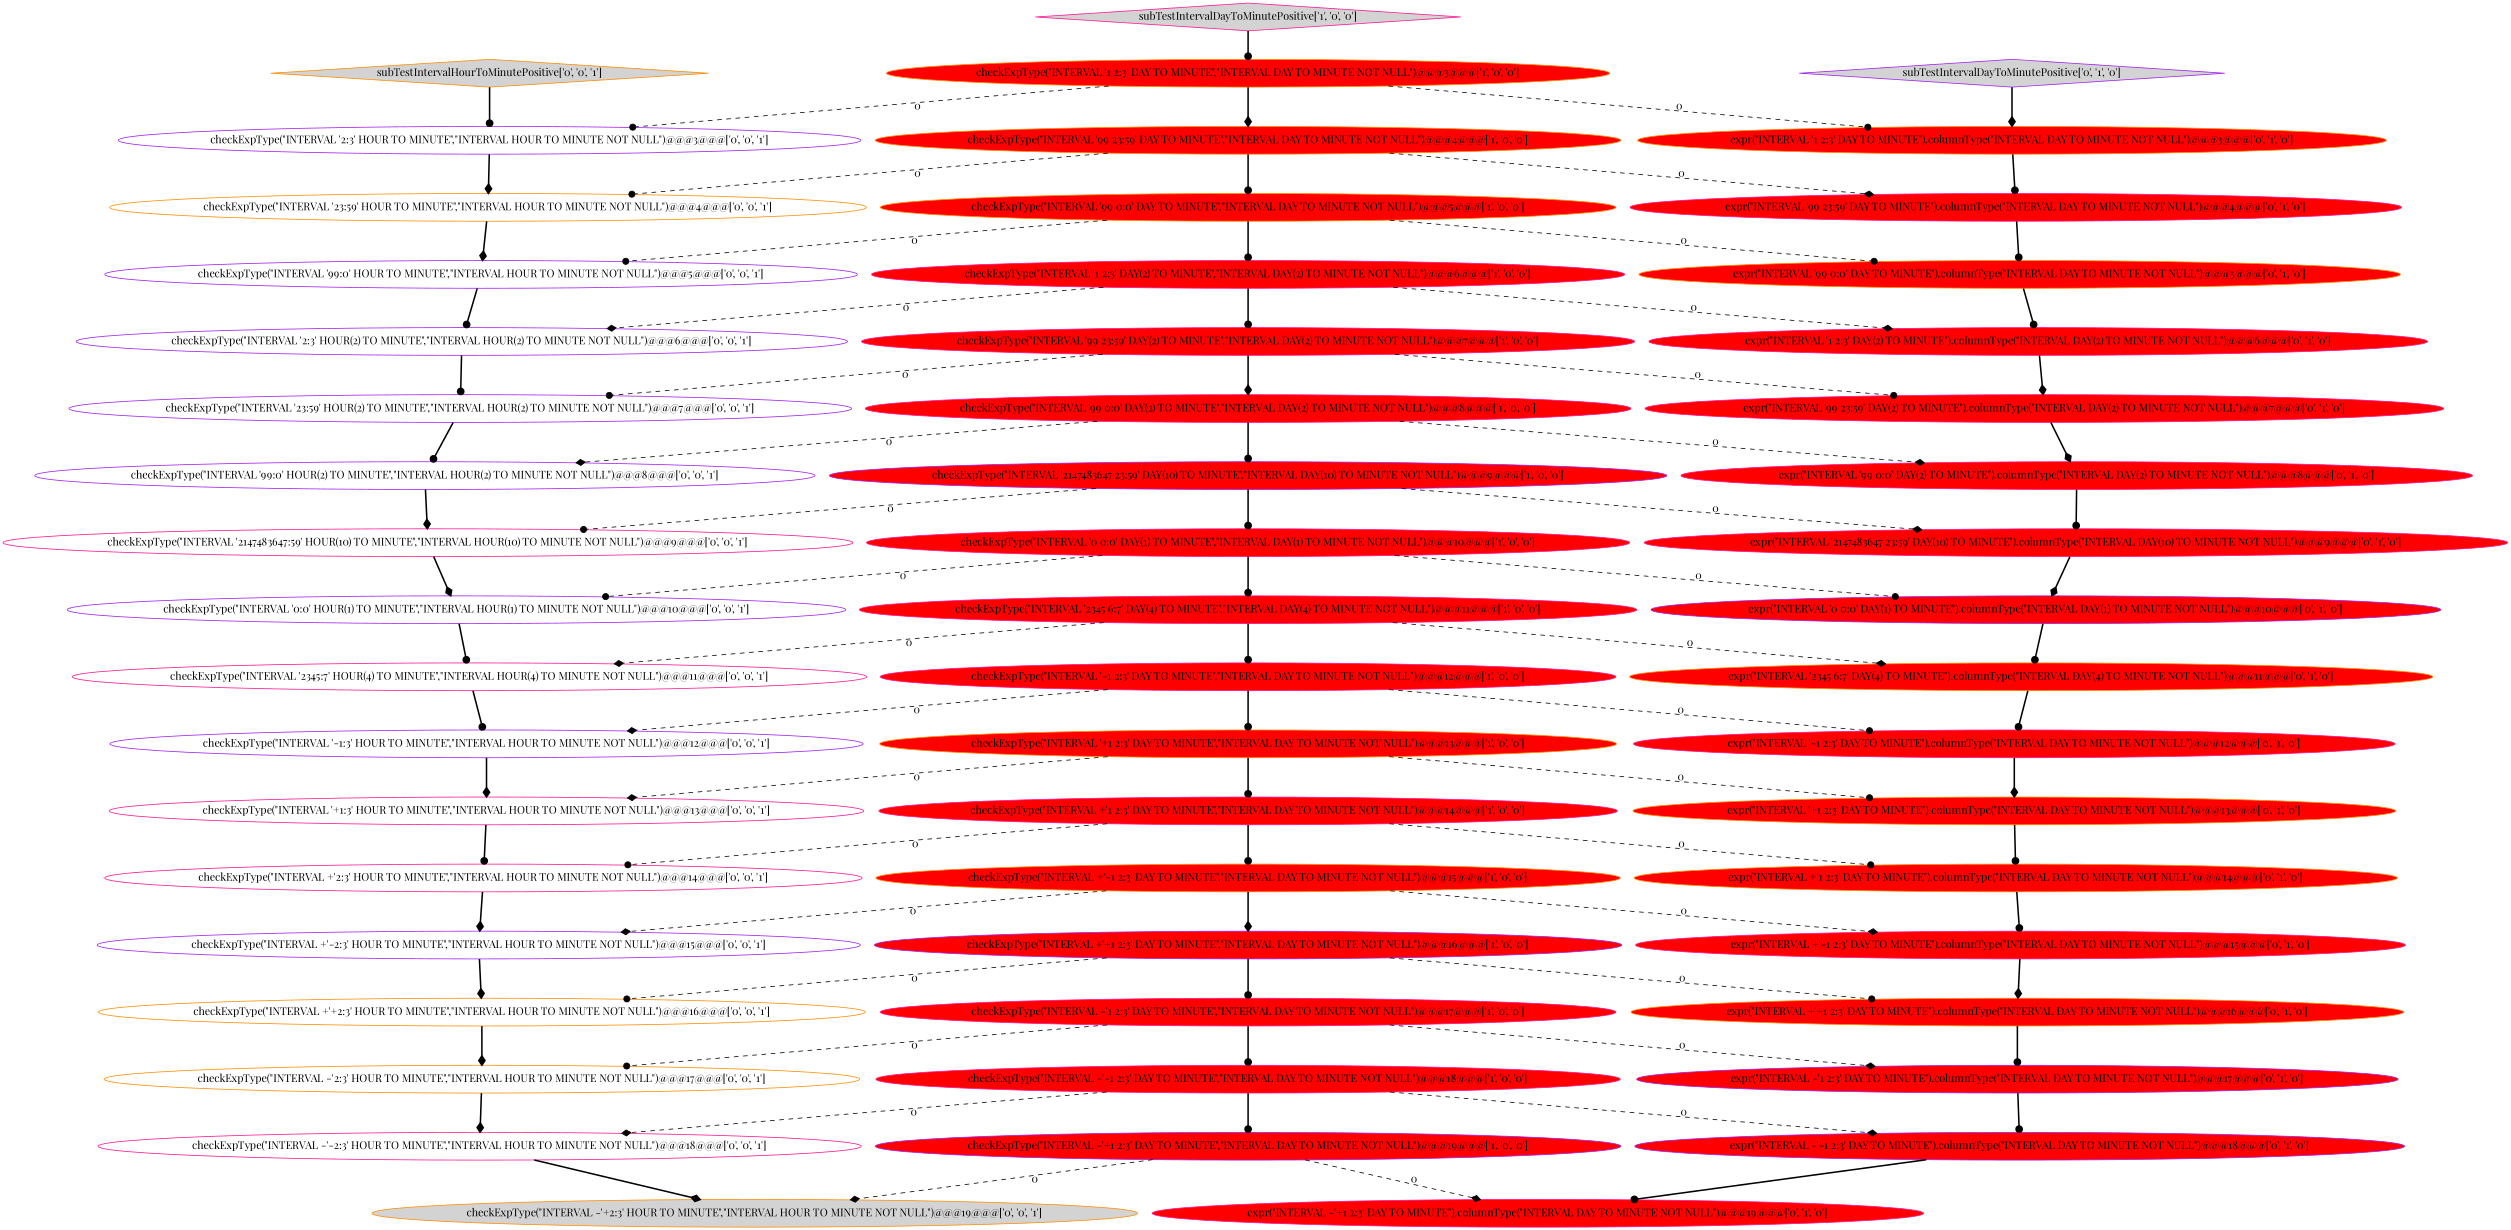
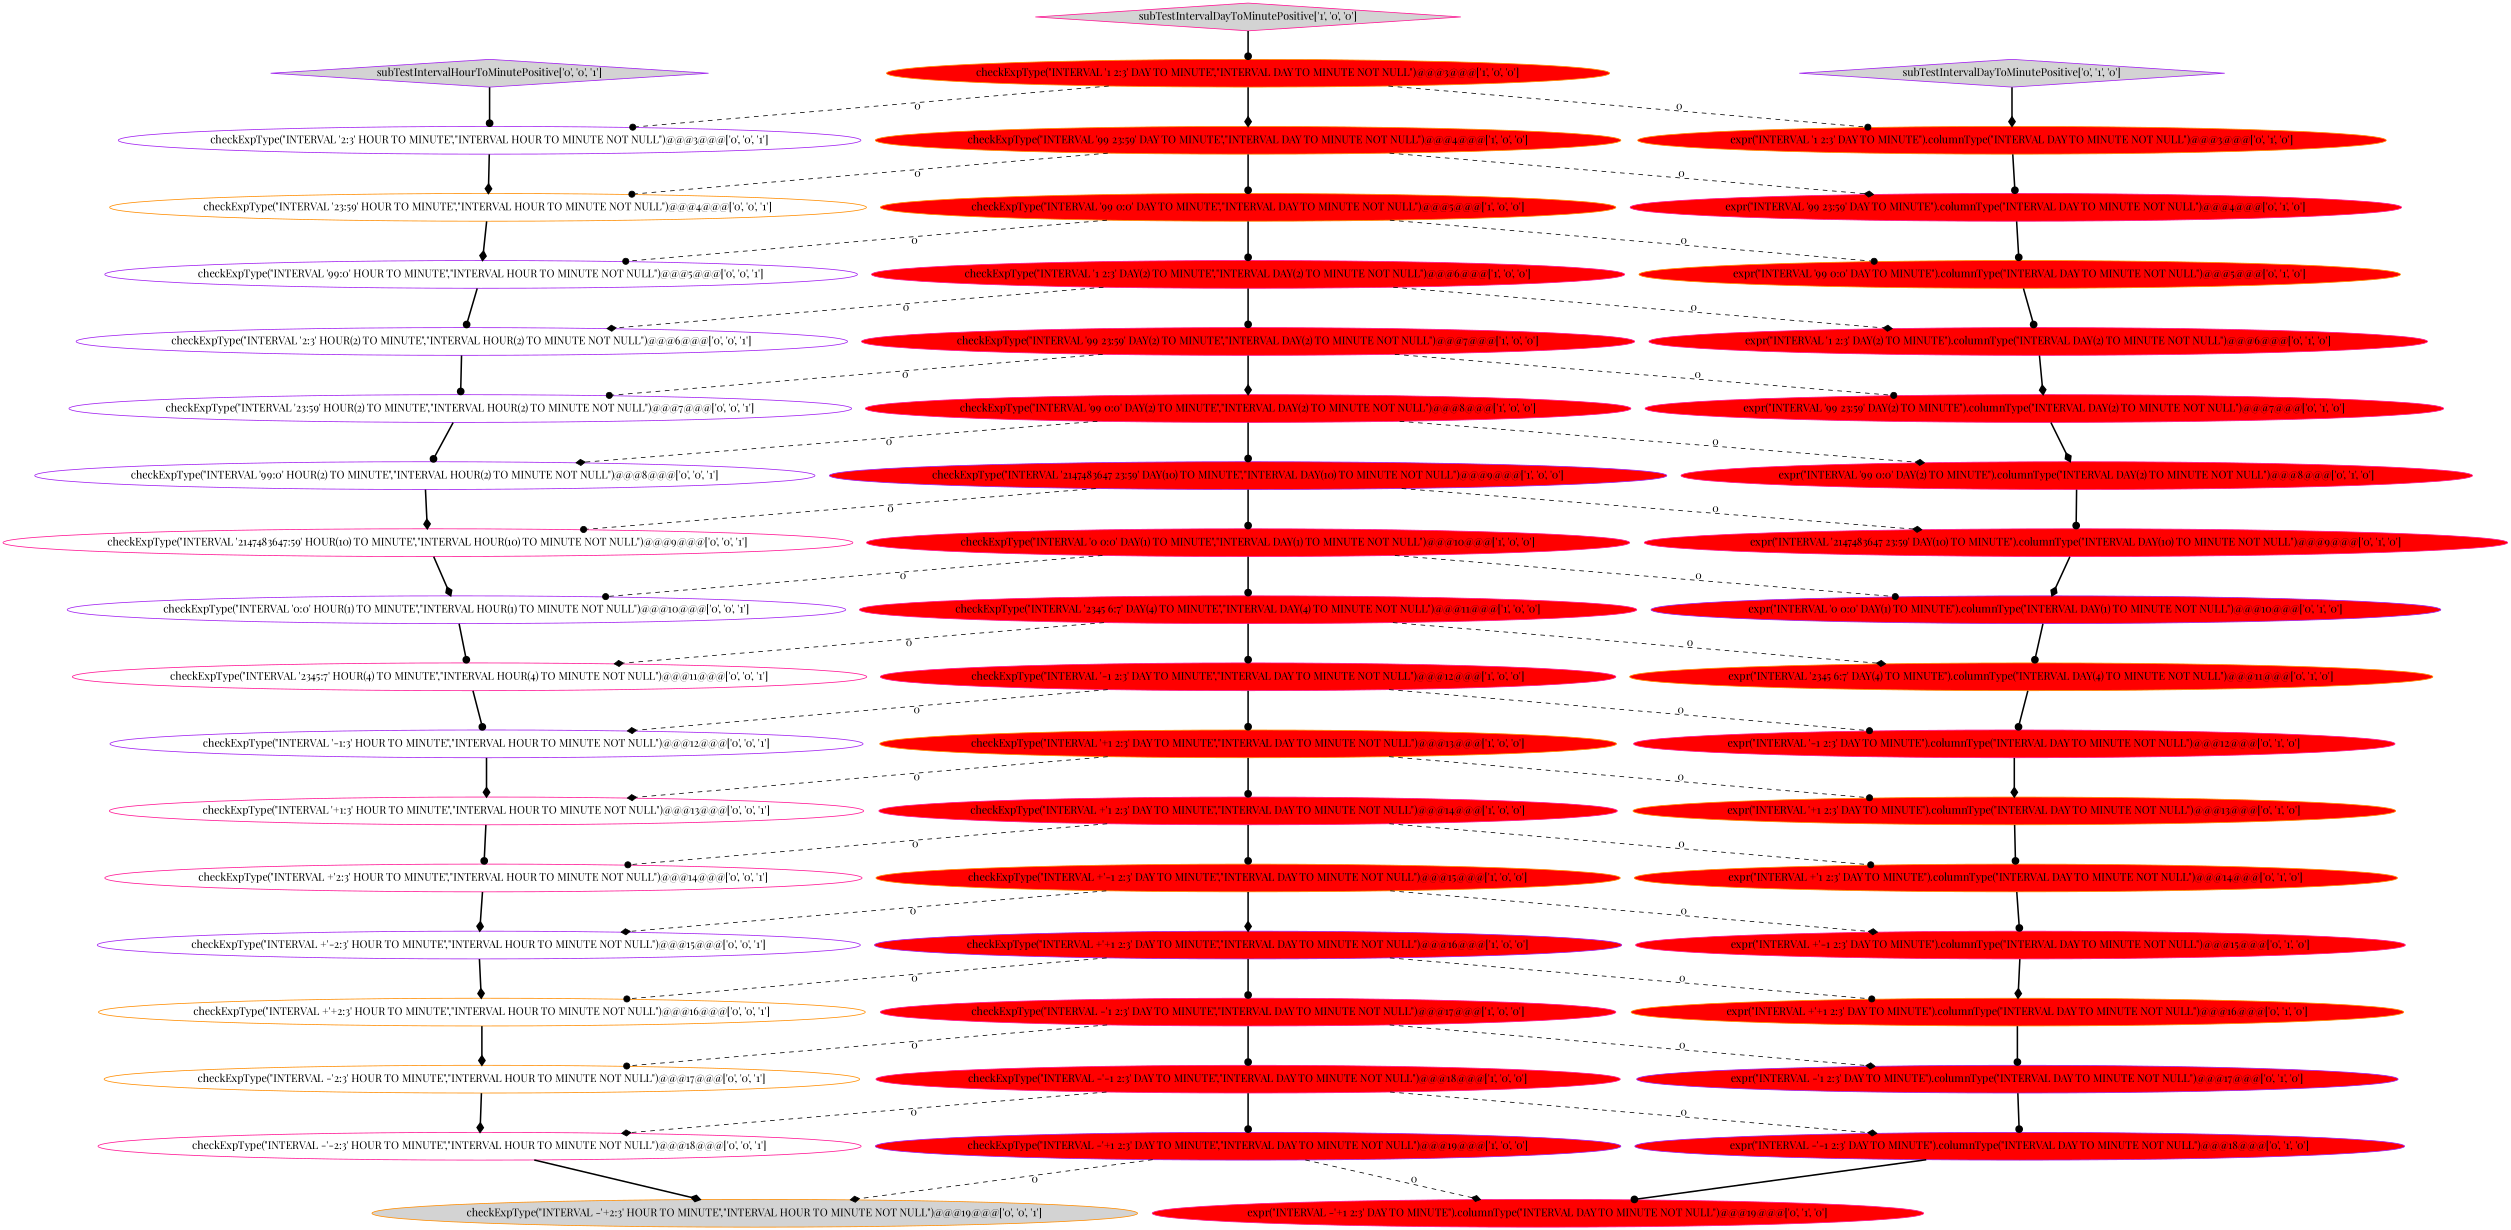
(490, 73) -> (490, 73)
